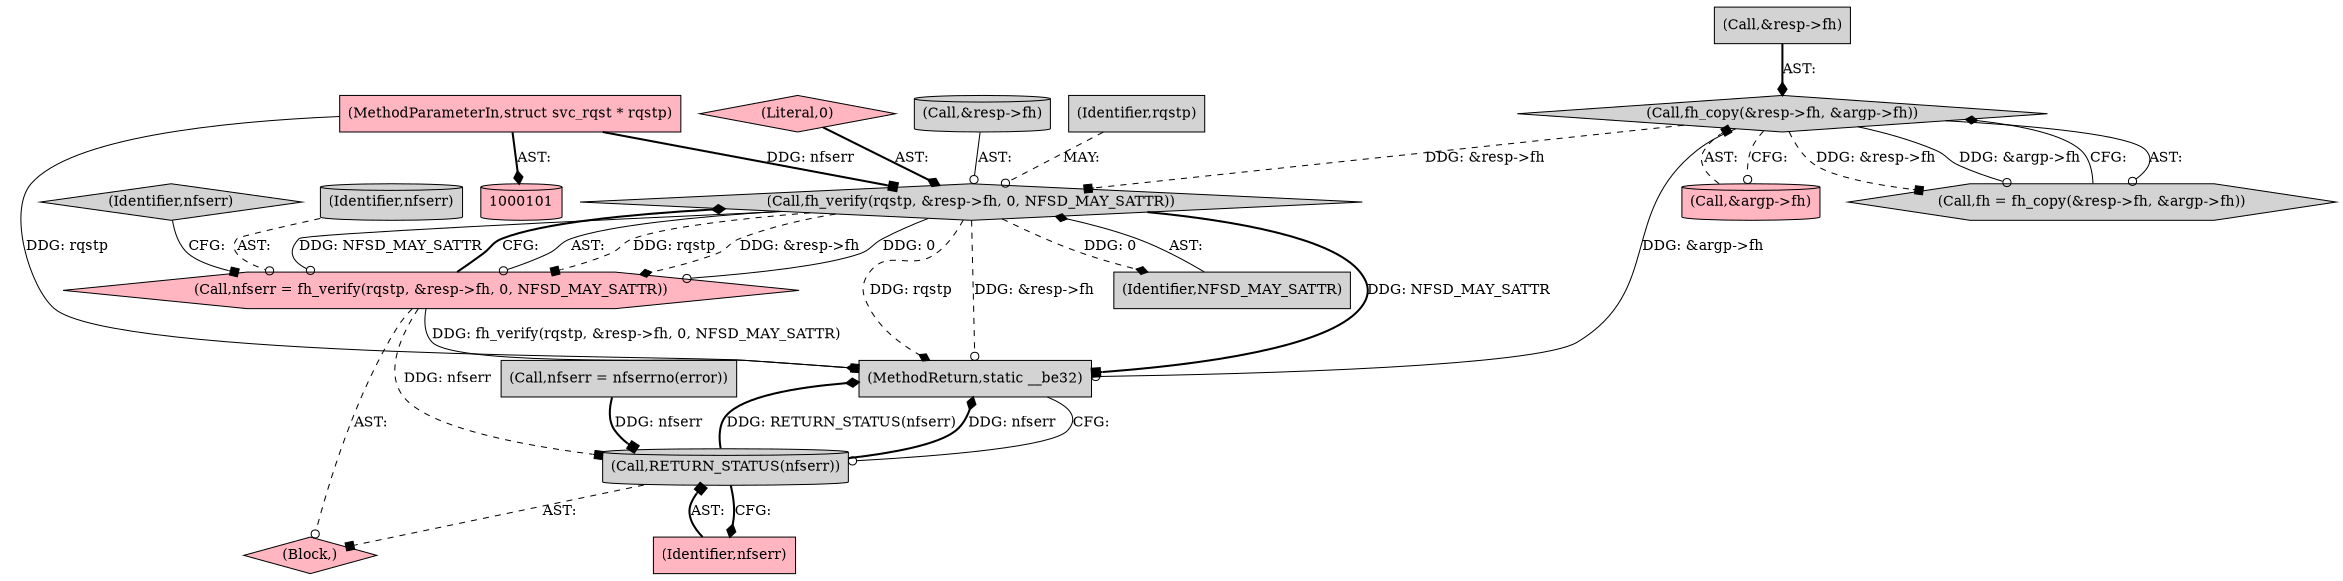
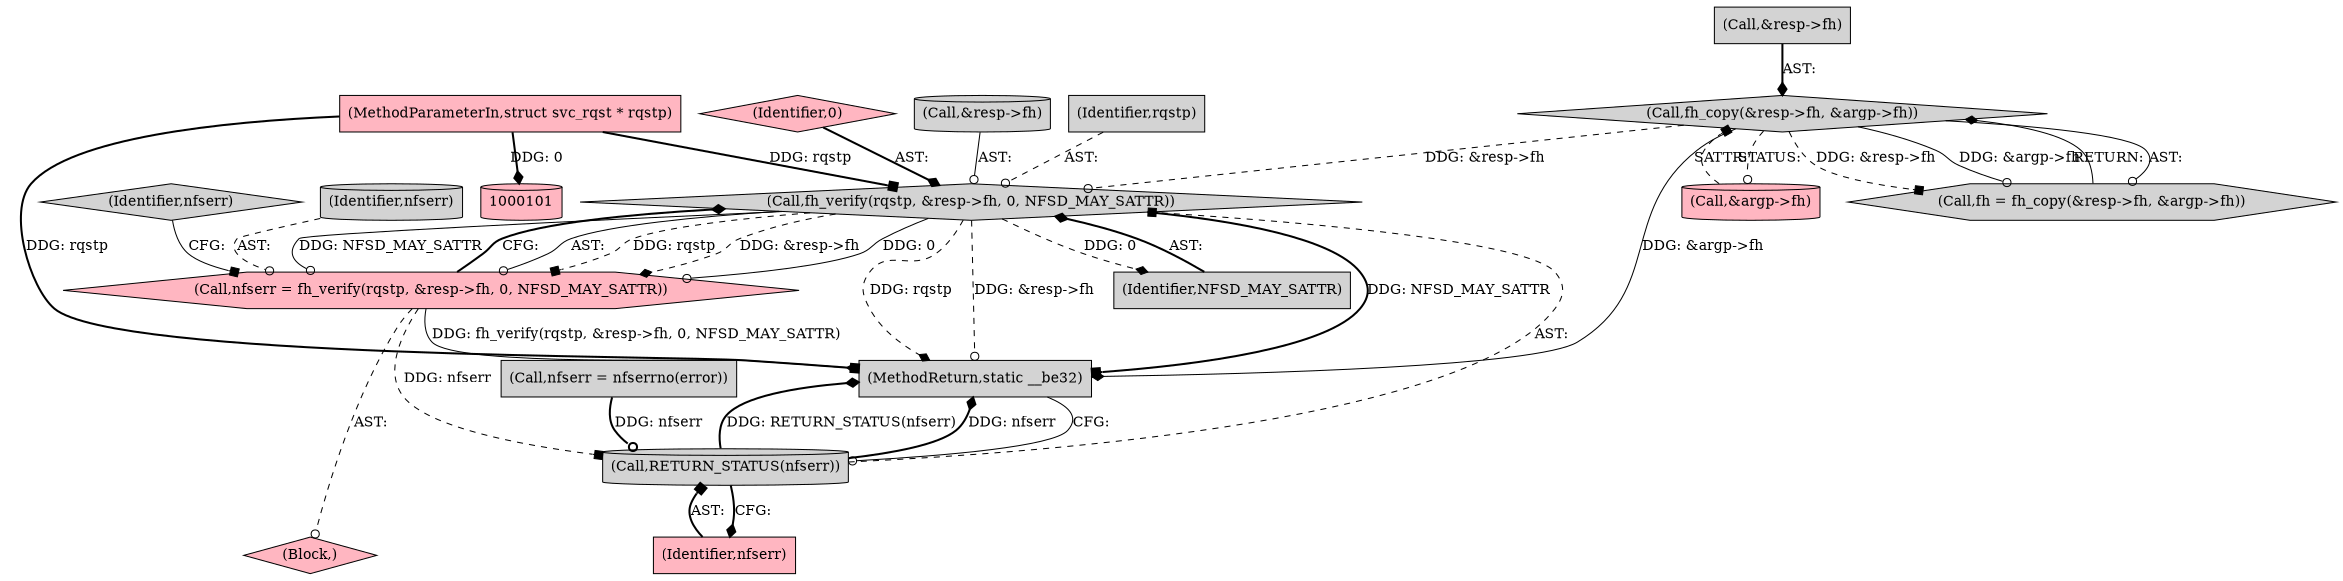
(798, 114) -> (798, 114)
(1388, 157) -> (1388, 157)
(537, 158) -> (537, 158)
(811, 158) -> (811, 158)
(1084, 158) -> (1084, 158)
(1724, 158) -> (1724, 158)
(1772, 158) -> (1772, 158)
(2111, 158) -> (2111, 158)
(1138, 239) -> (1138, 239)
(222, 341) -> (222, 341)
(1477, 360) -> (1459, 362)
(611, 423) -> (611, 423)
(500, 515) -> (1430, 380)
